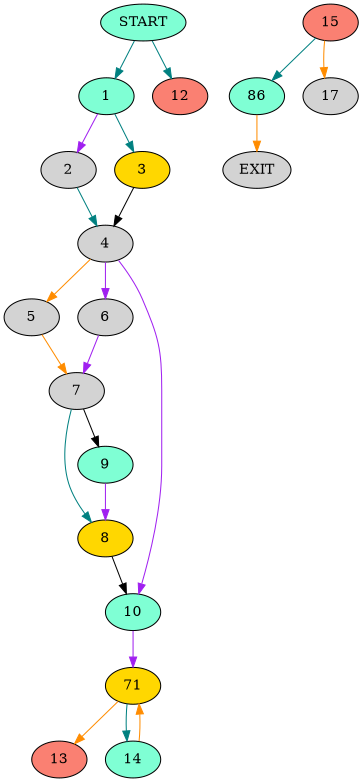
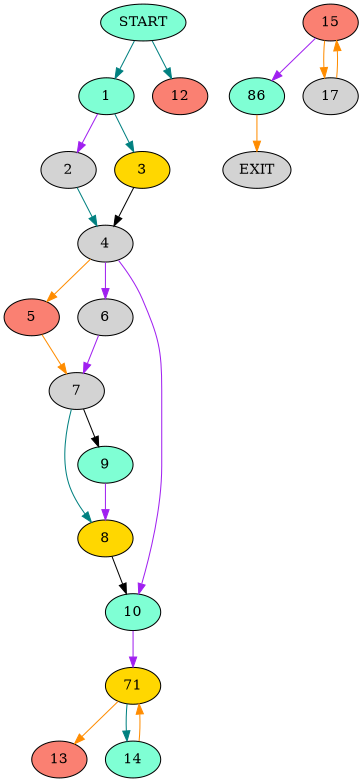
(298, 56) -> (298, 56)
none -> (337, 64)
(32, 317) -> (32, 317)
